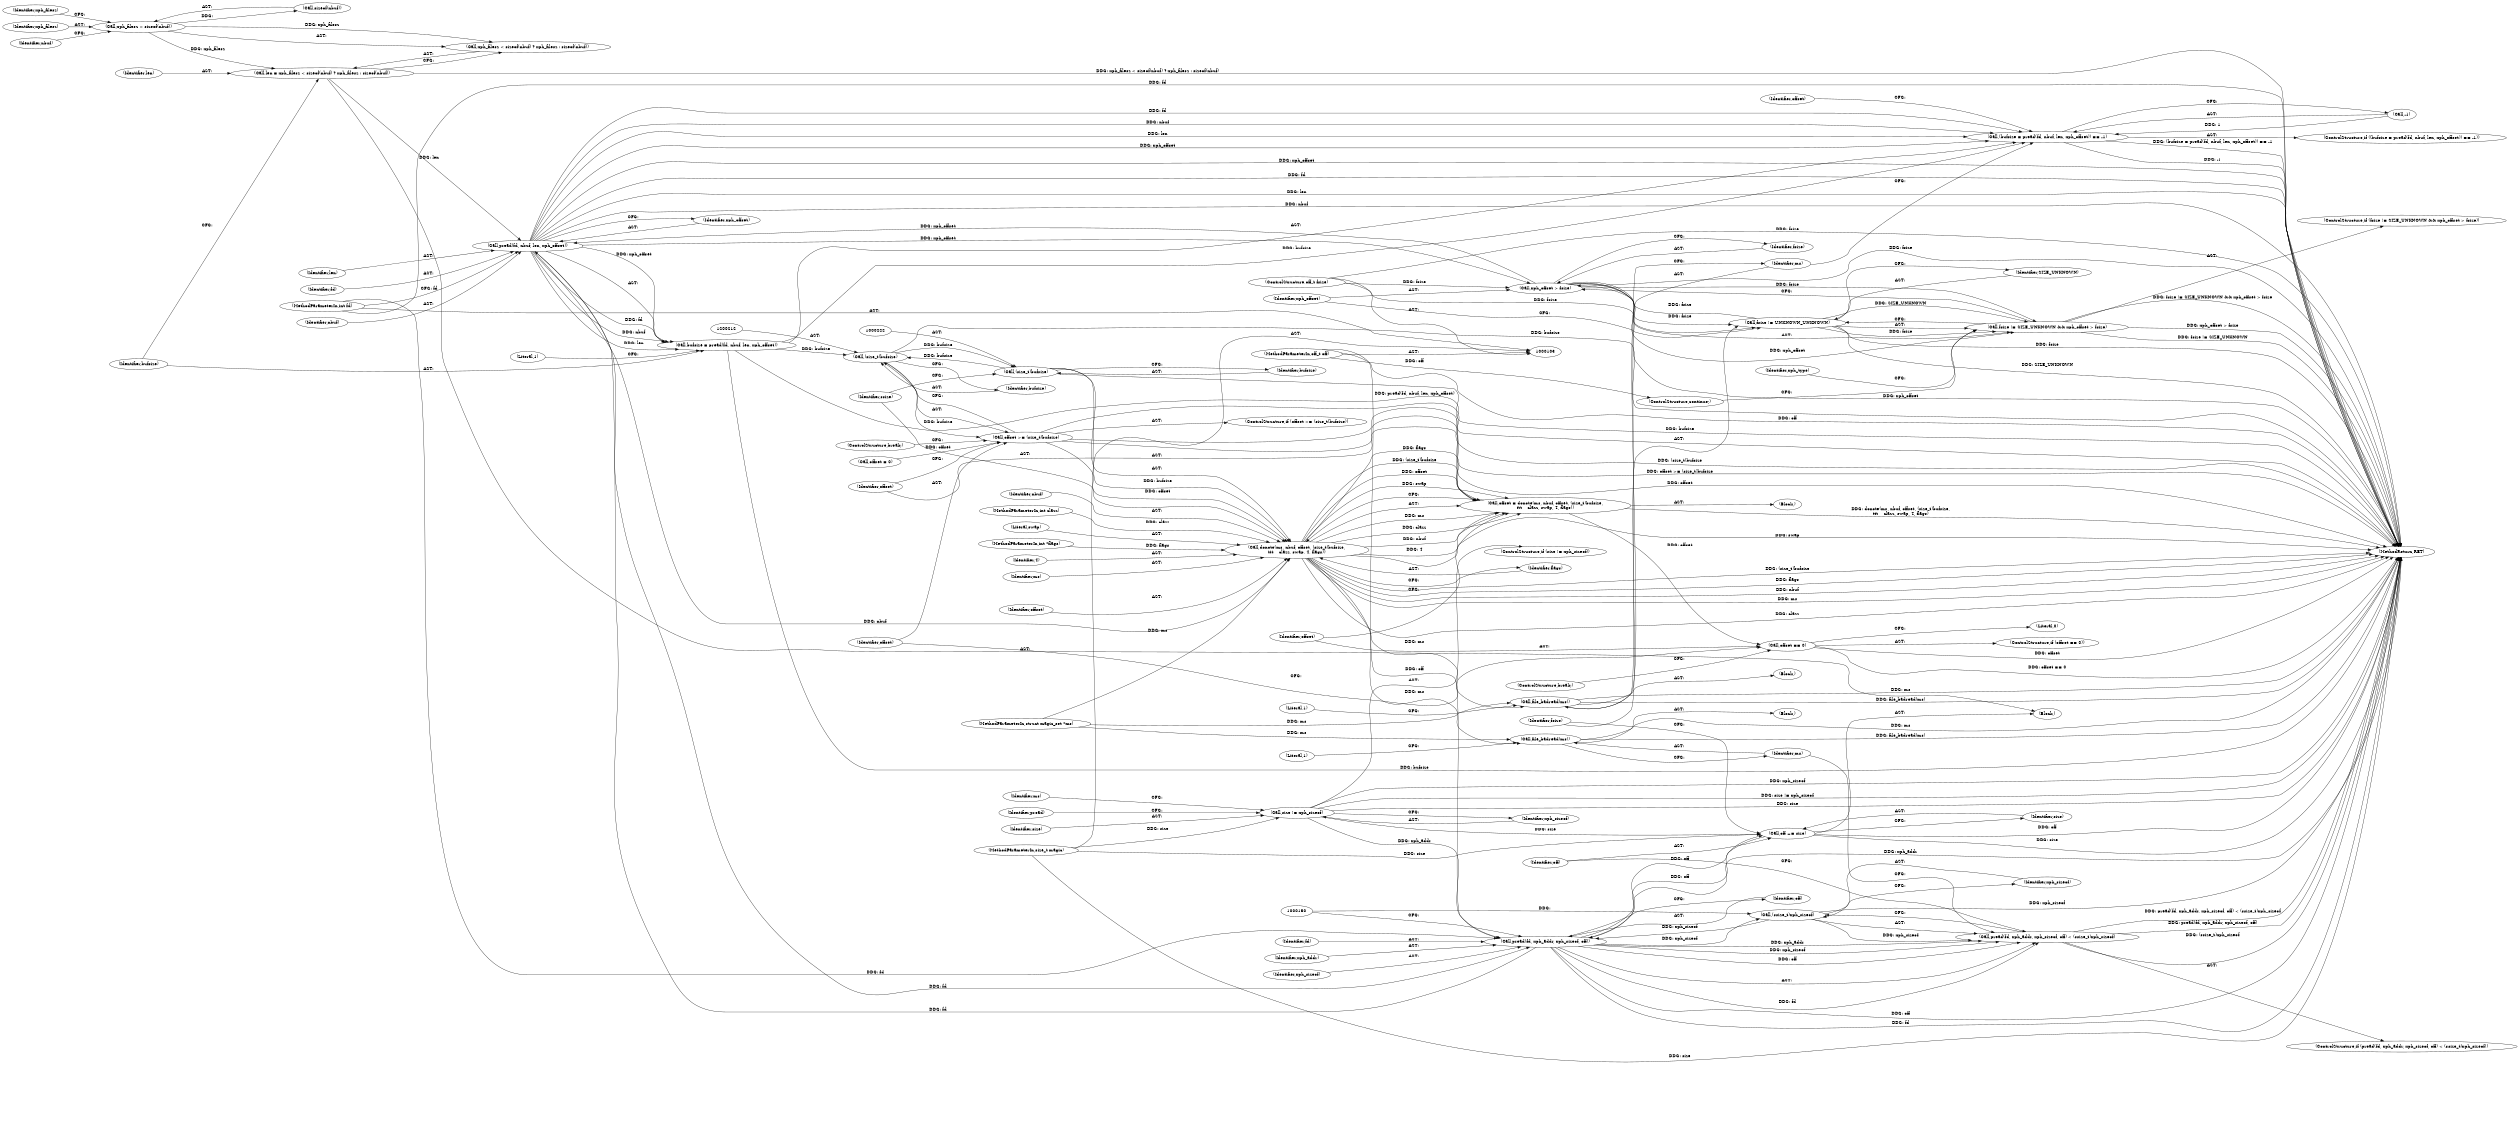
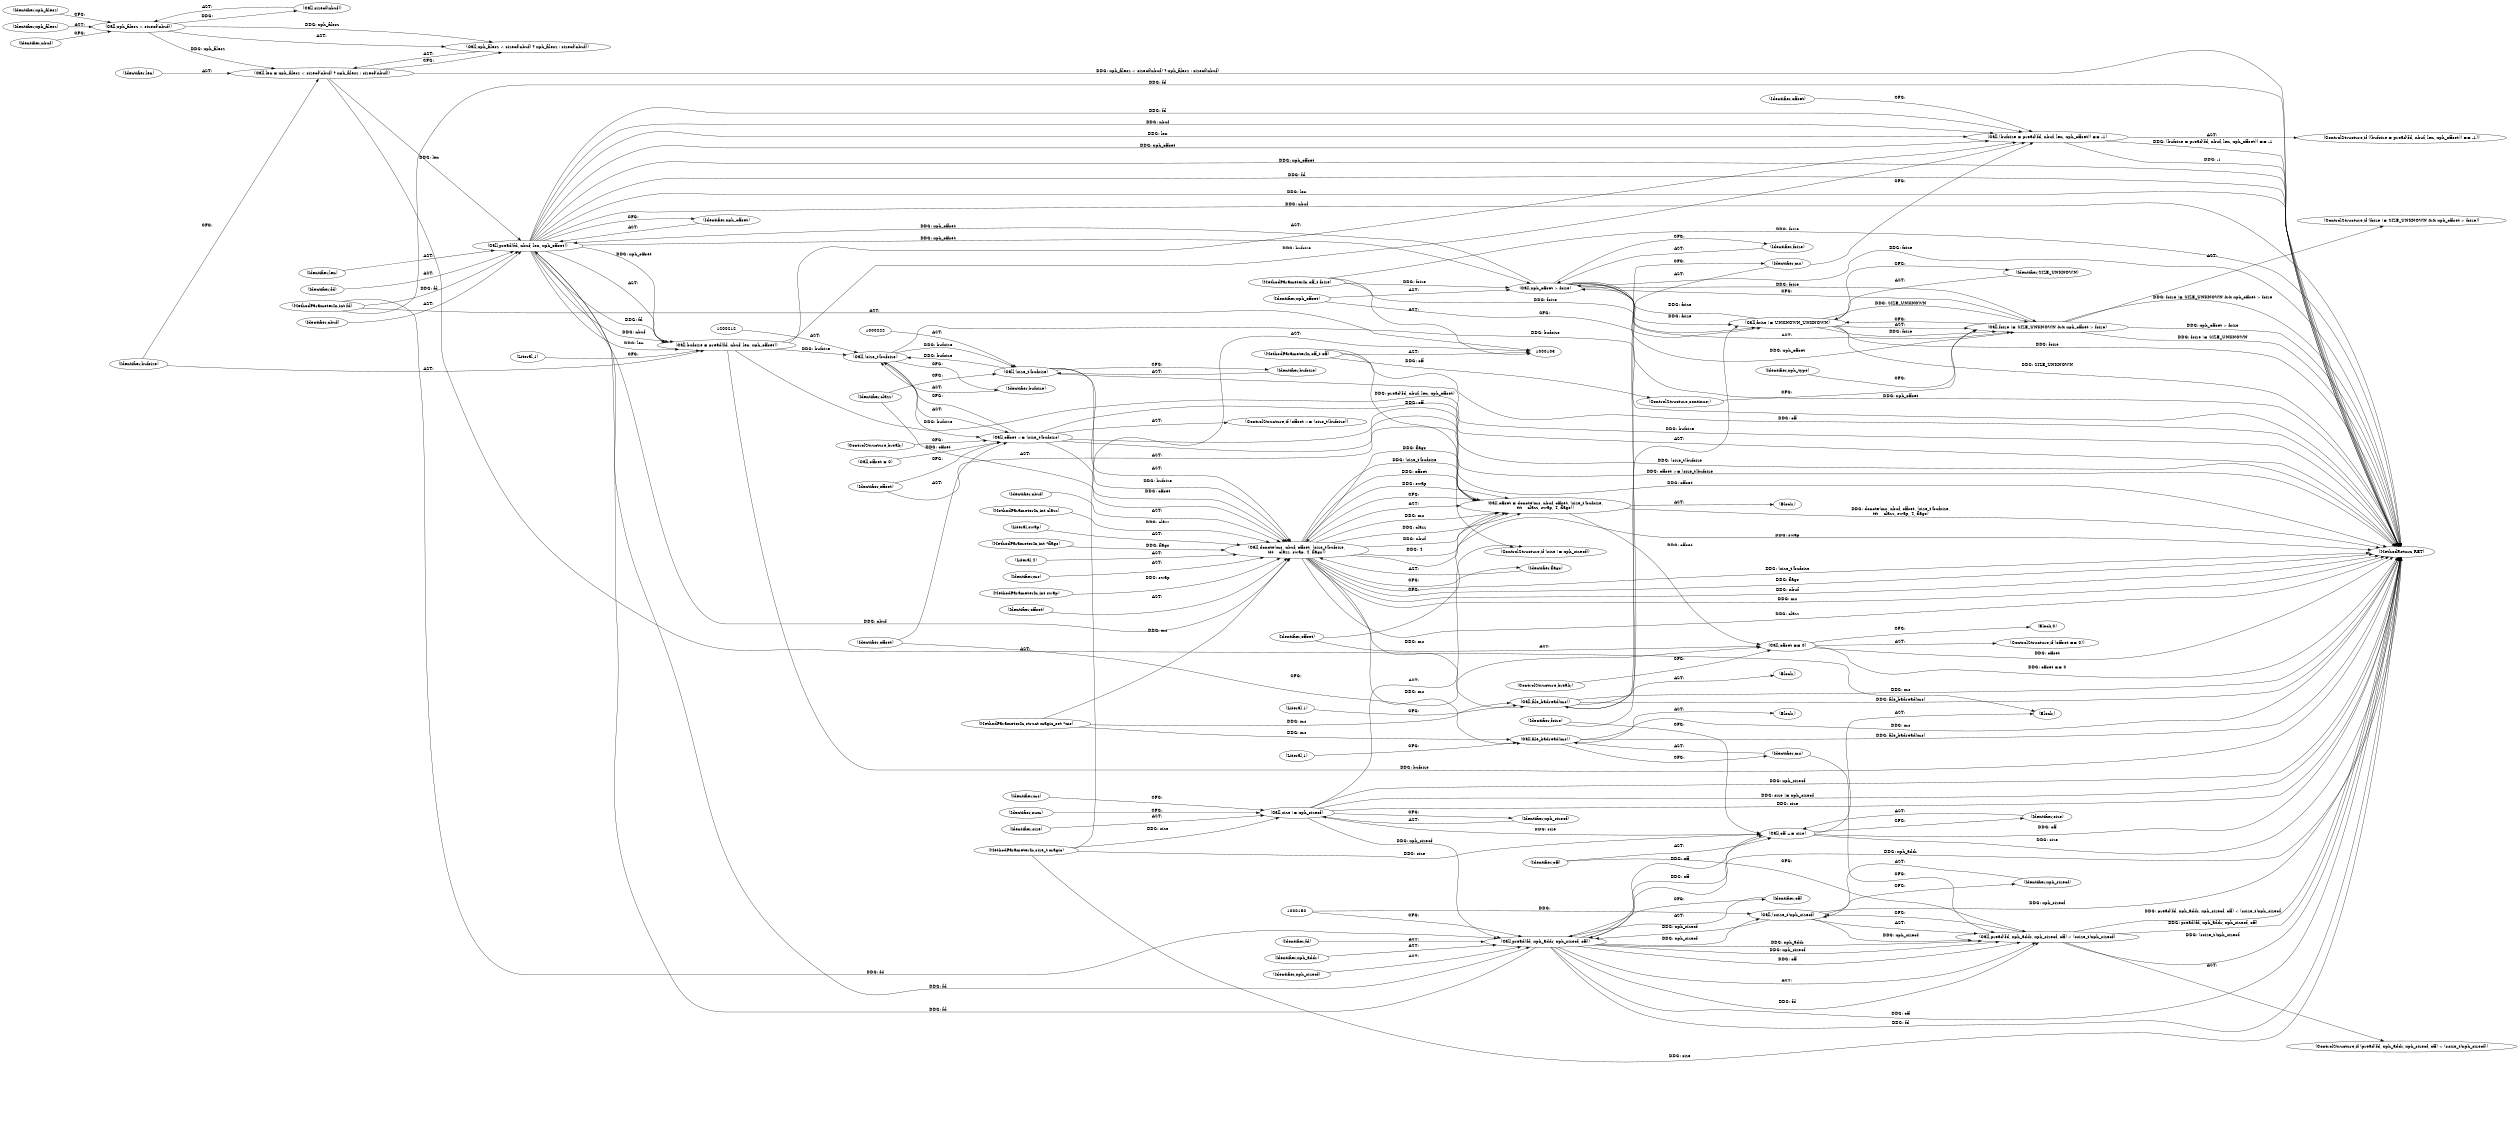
(2402, 115) -> none
(1297, 282) -> (1297, 282)
(429, 289) -> (429, 289)
(875, 397) -> (875, 397)
(1026, 560) -> (1026, 560)
none -> (1026, 593)
(2047, 626) -> (2047, 626)
(1376, 672) -> (1441, 432)
(1026, 813) -> (1026, 813)
(1415, 841) -> (1415, 841)
